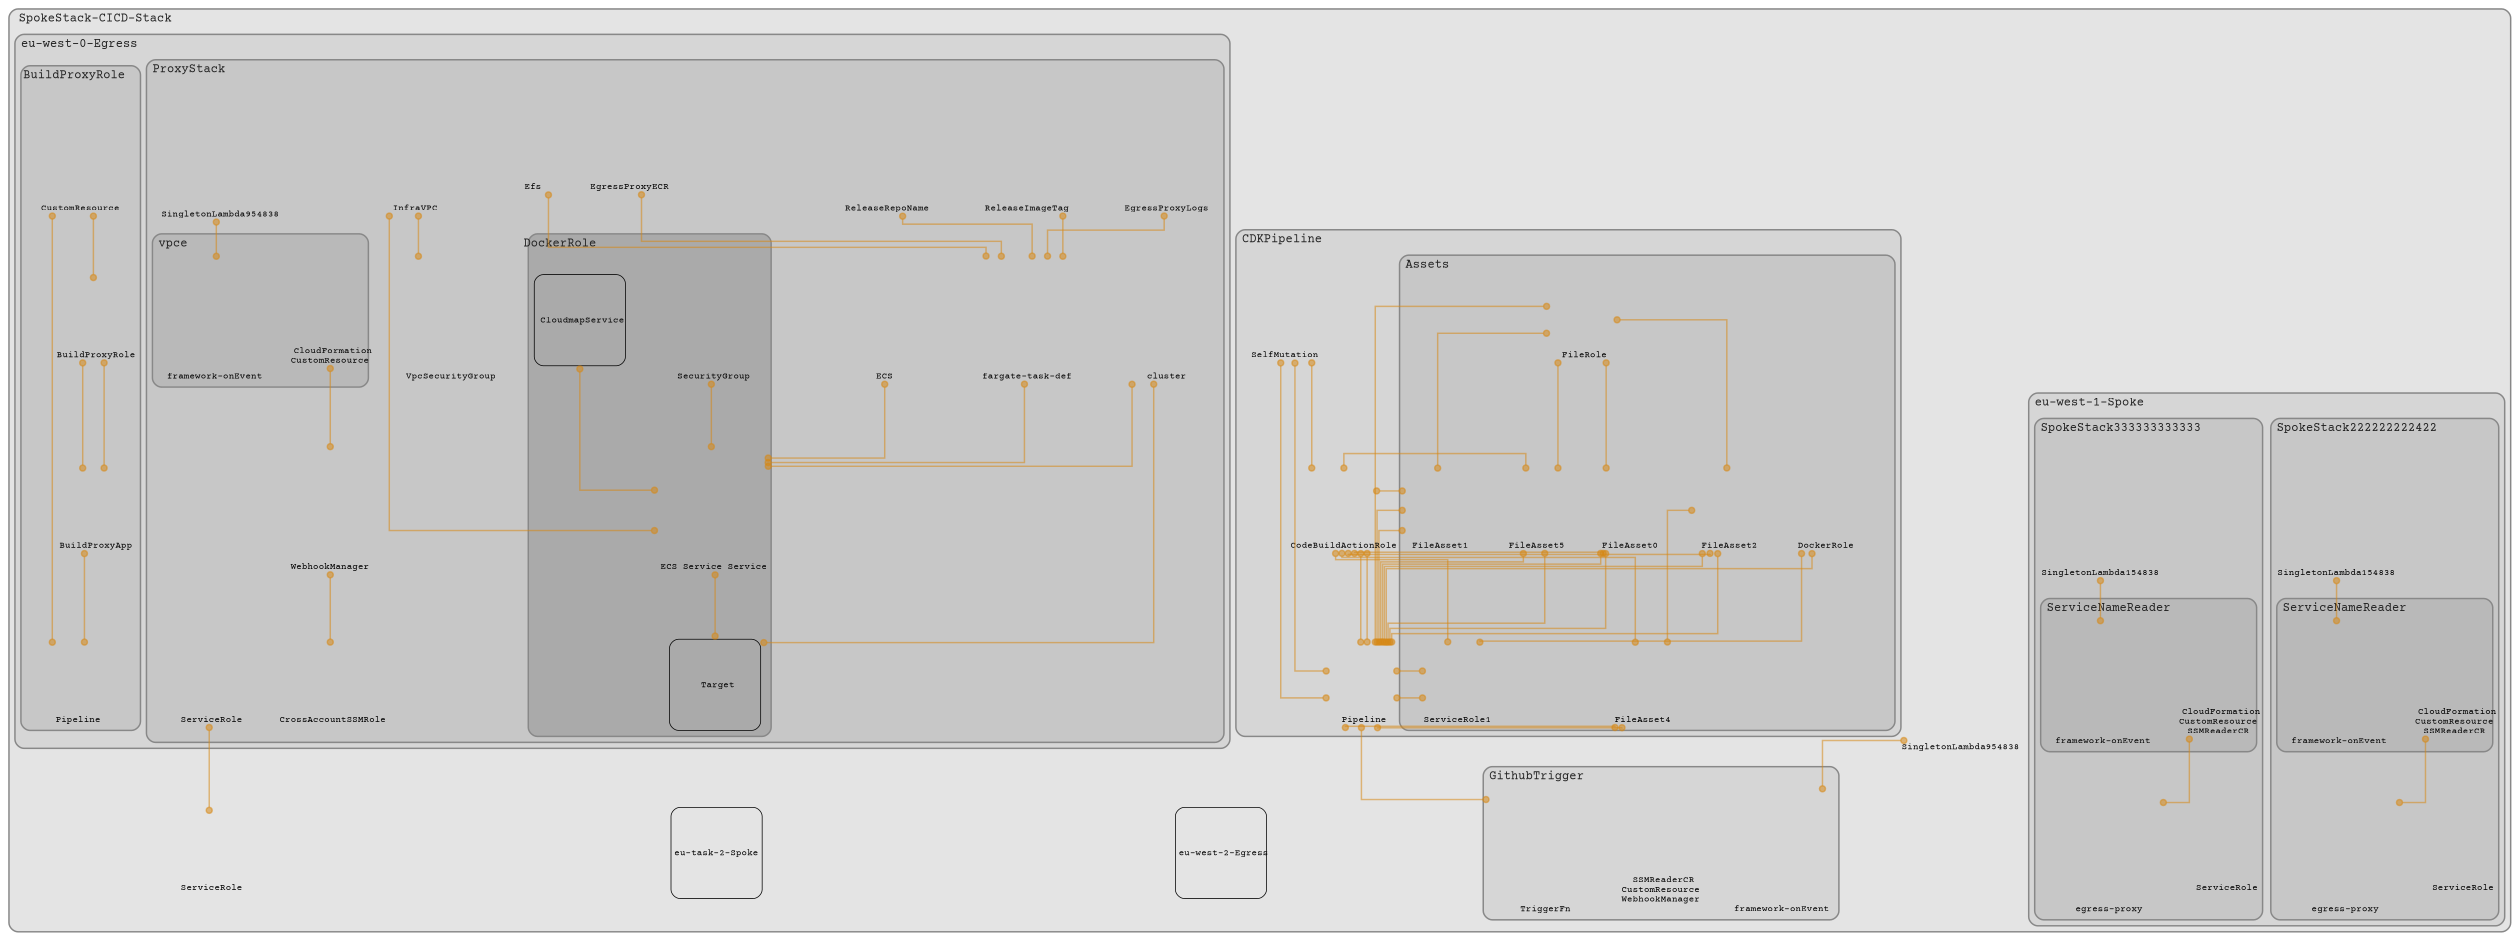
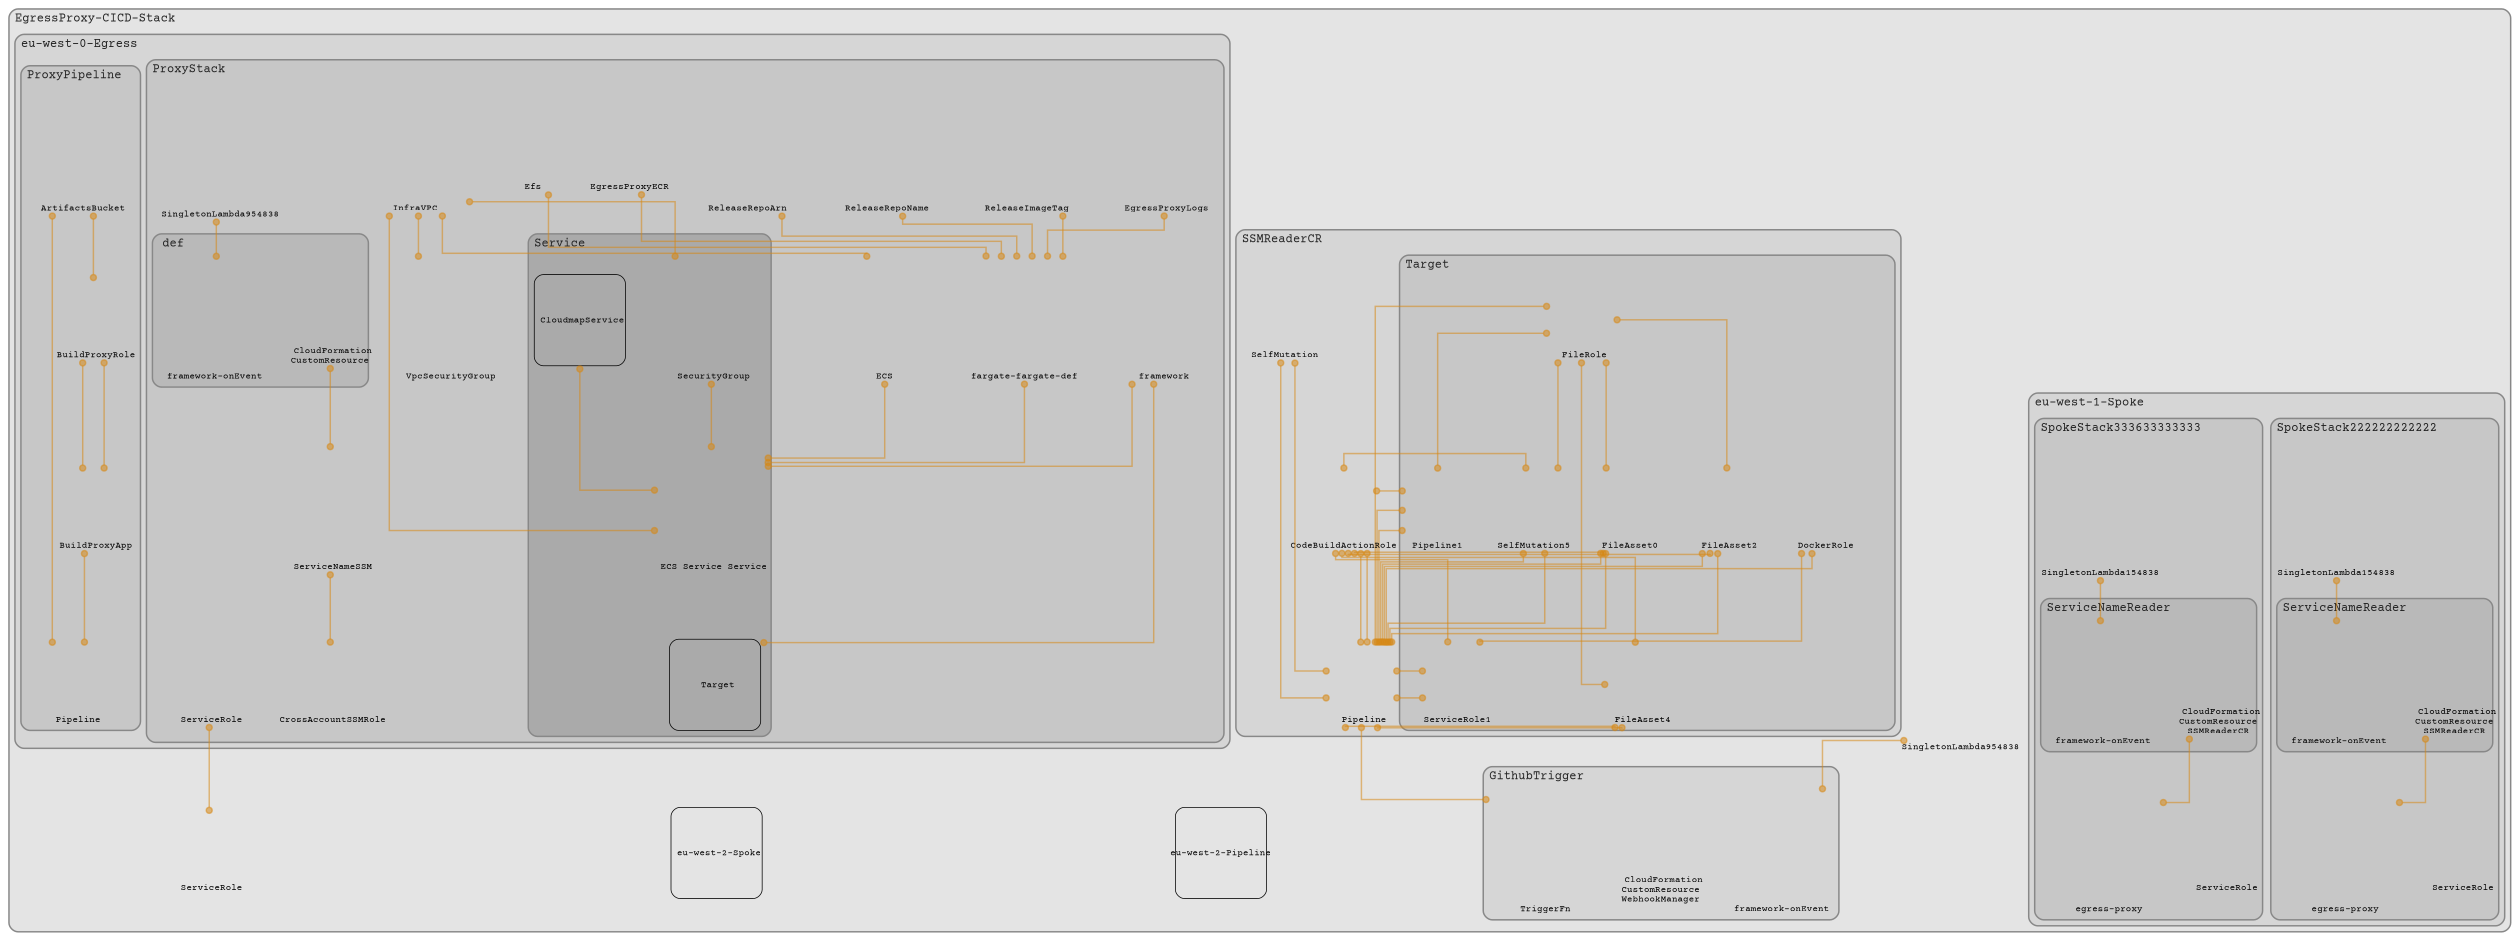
(95, 19) -> (95, 19)
(74, 75) -> (74, 75)
(81, 152) -> (81, 152)
none -> (745, 152)
none -> (600, 202)
(1282, 239) -> (1282, 239)
(173, 244) -> (173, 244)
(560, 244) -> (560, 244)
none -> (638, 253)
(1428, 265) -> (1428, 265)
(1024, 320) -> (1024, 320)
(1164, 320) -> (1164, 320)
(1312, 415) -> none
(2121, 428) -> (2121, 428)
(2357, 428) -> (2357, 428)
(330, 511) -> (330, 511)
(1438, 511) -> (1438, 511)
(1534, 511) -> (1534, 511)
(1667, 560) -> (1581, 535)
(715, 605) -> none
(717, 853) -> (717, 853)
(1221, 853) -> (1221, 853)
(1661, 853) -> (1661, 853)
